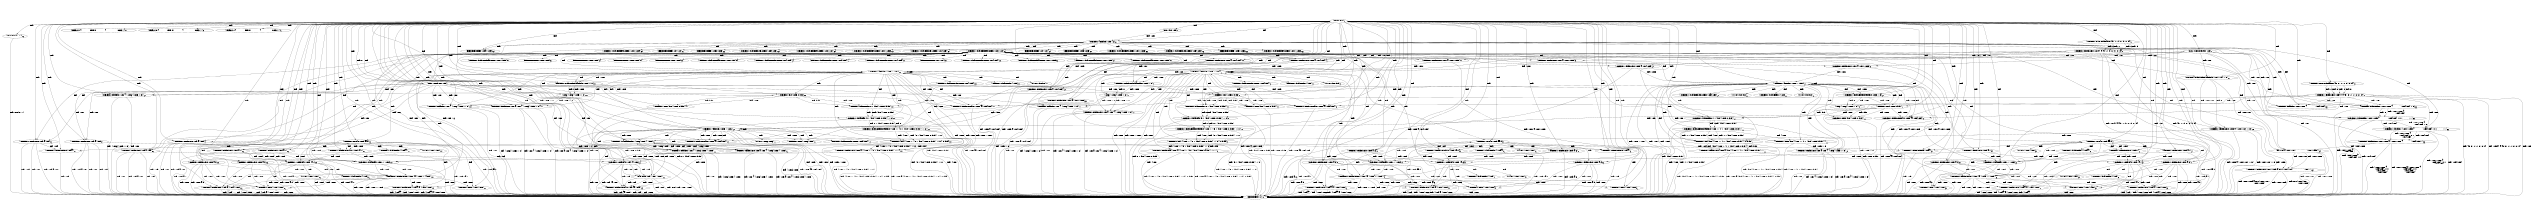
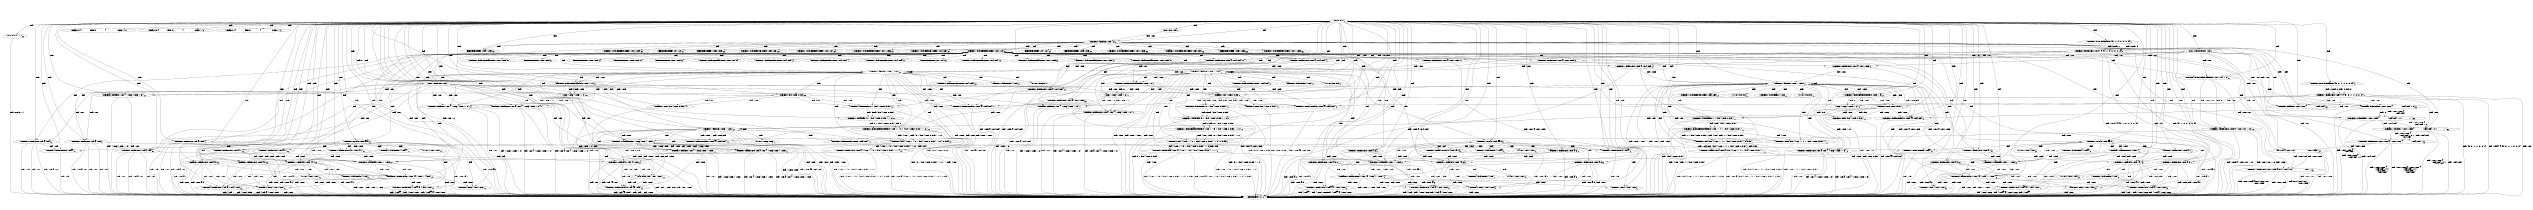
(802, 142) -> none
(1811, 146) -> (1830, 128)
(707, 193) -> none
